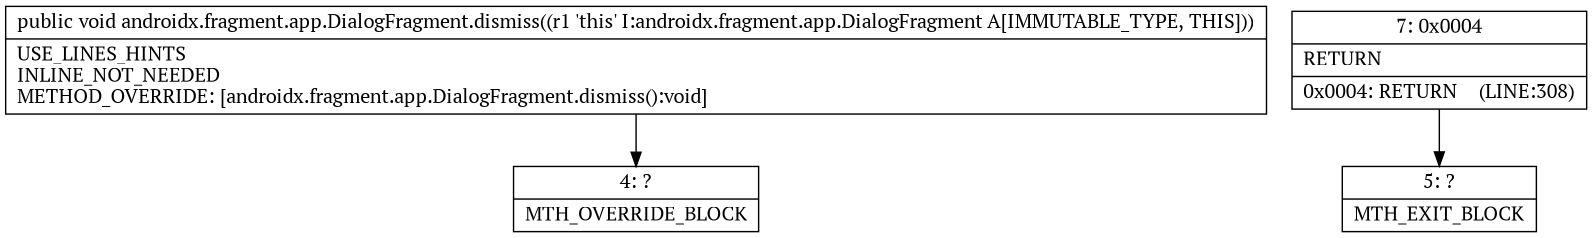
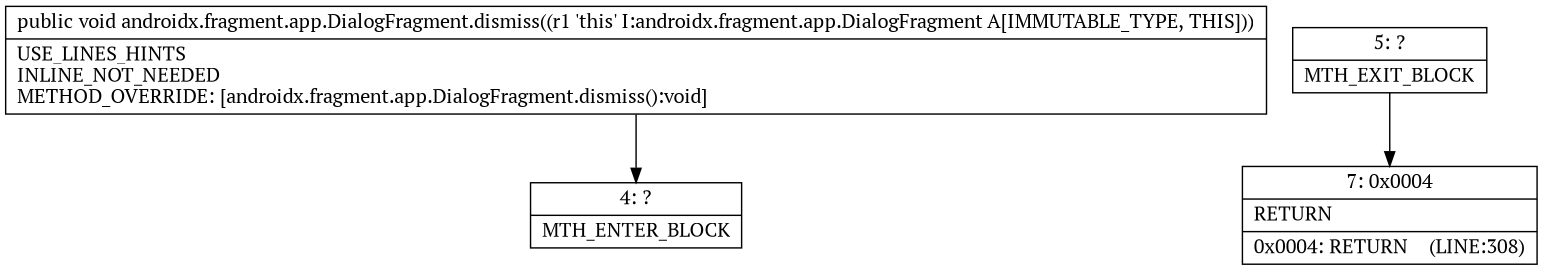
(1439, 131) -> (1390, 122)
(636, 215) -> (636, 231)
